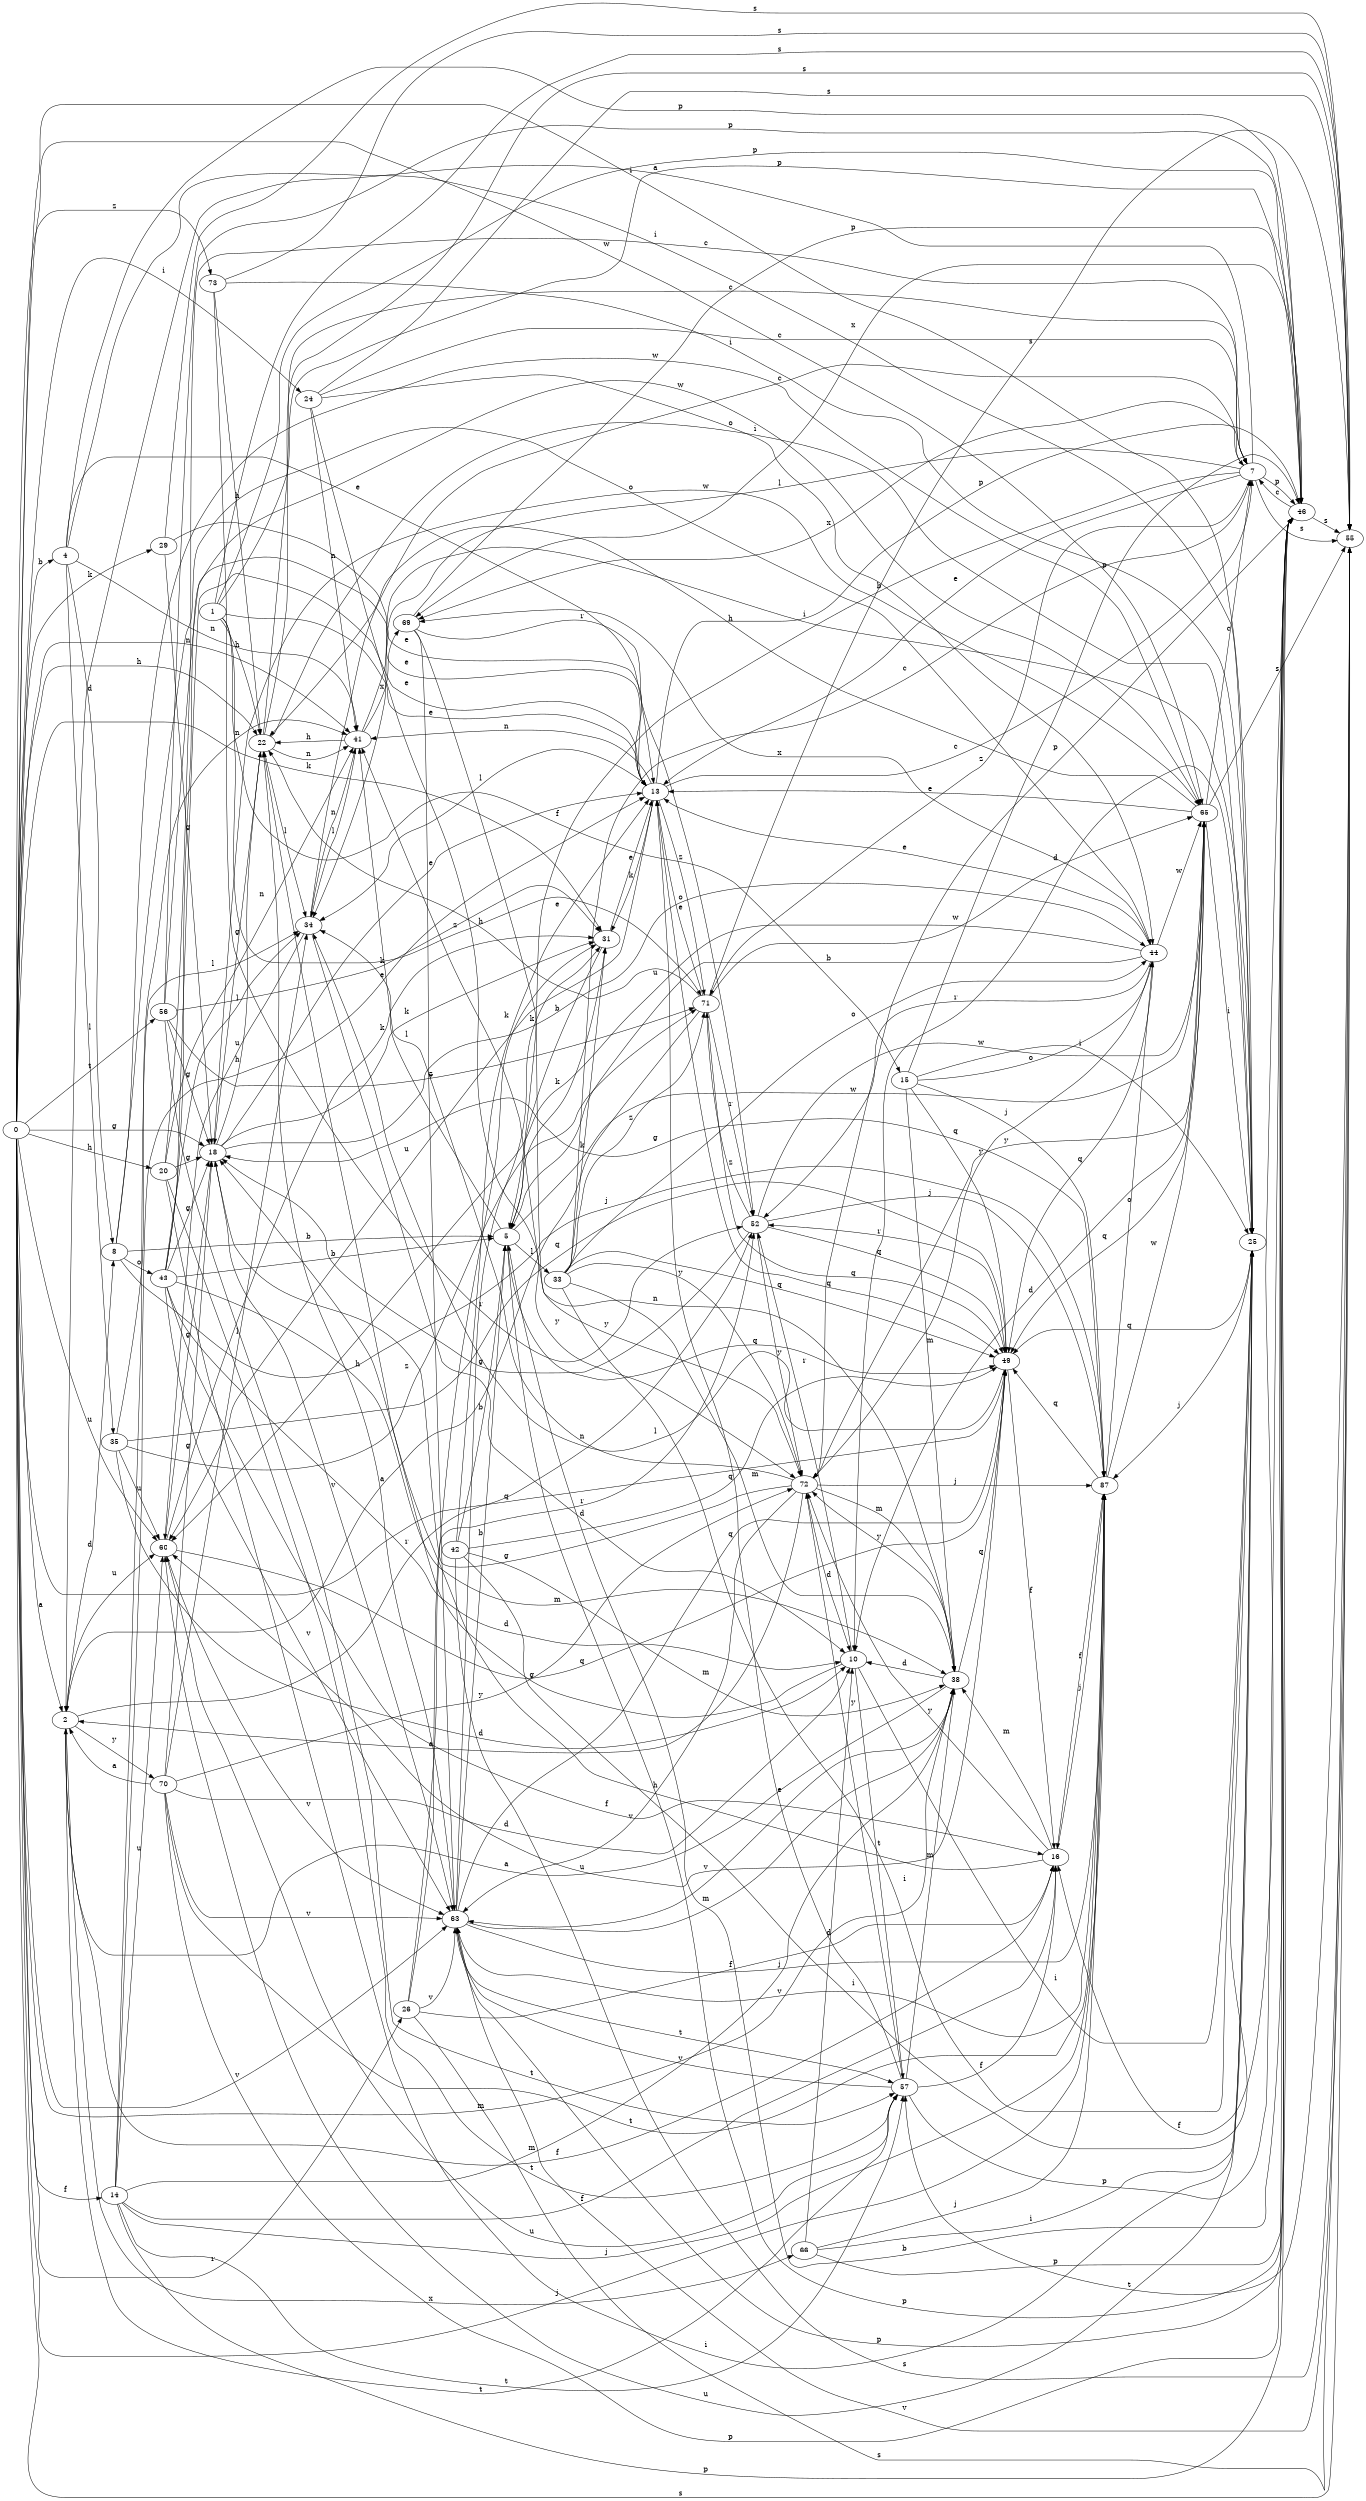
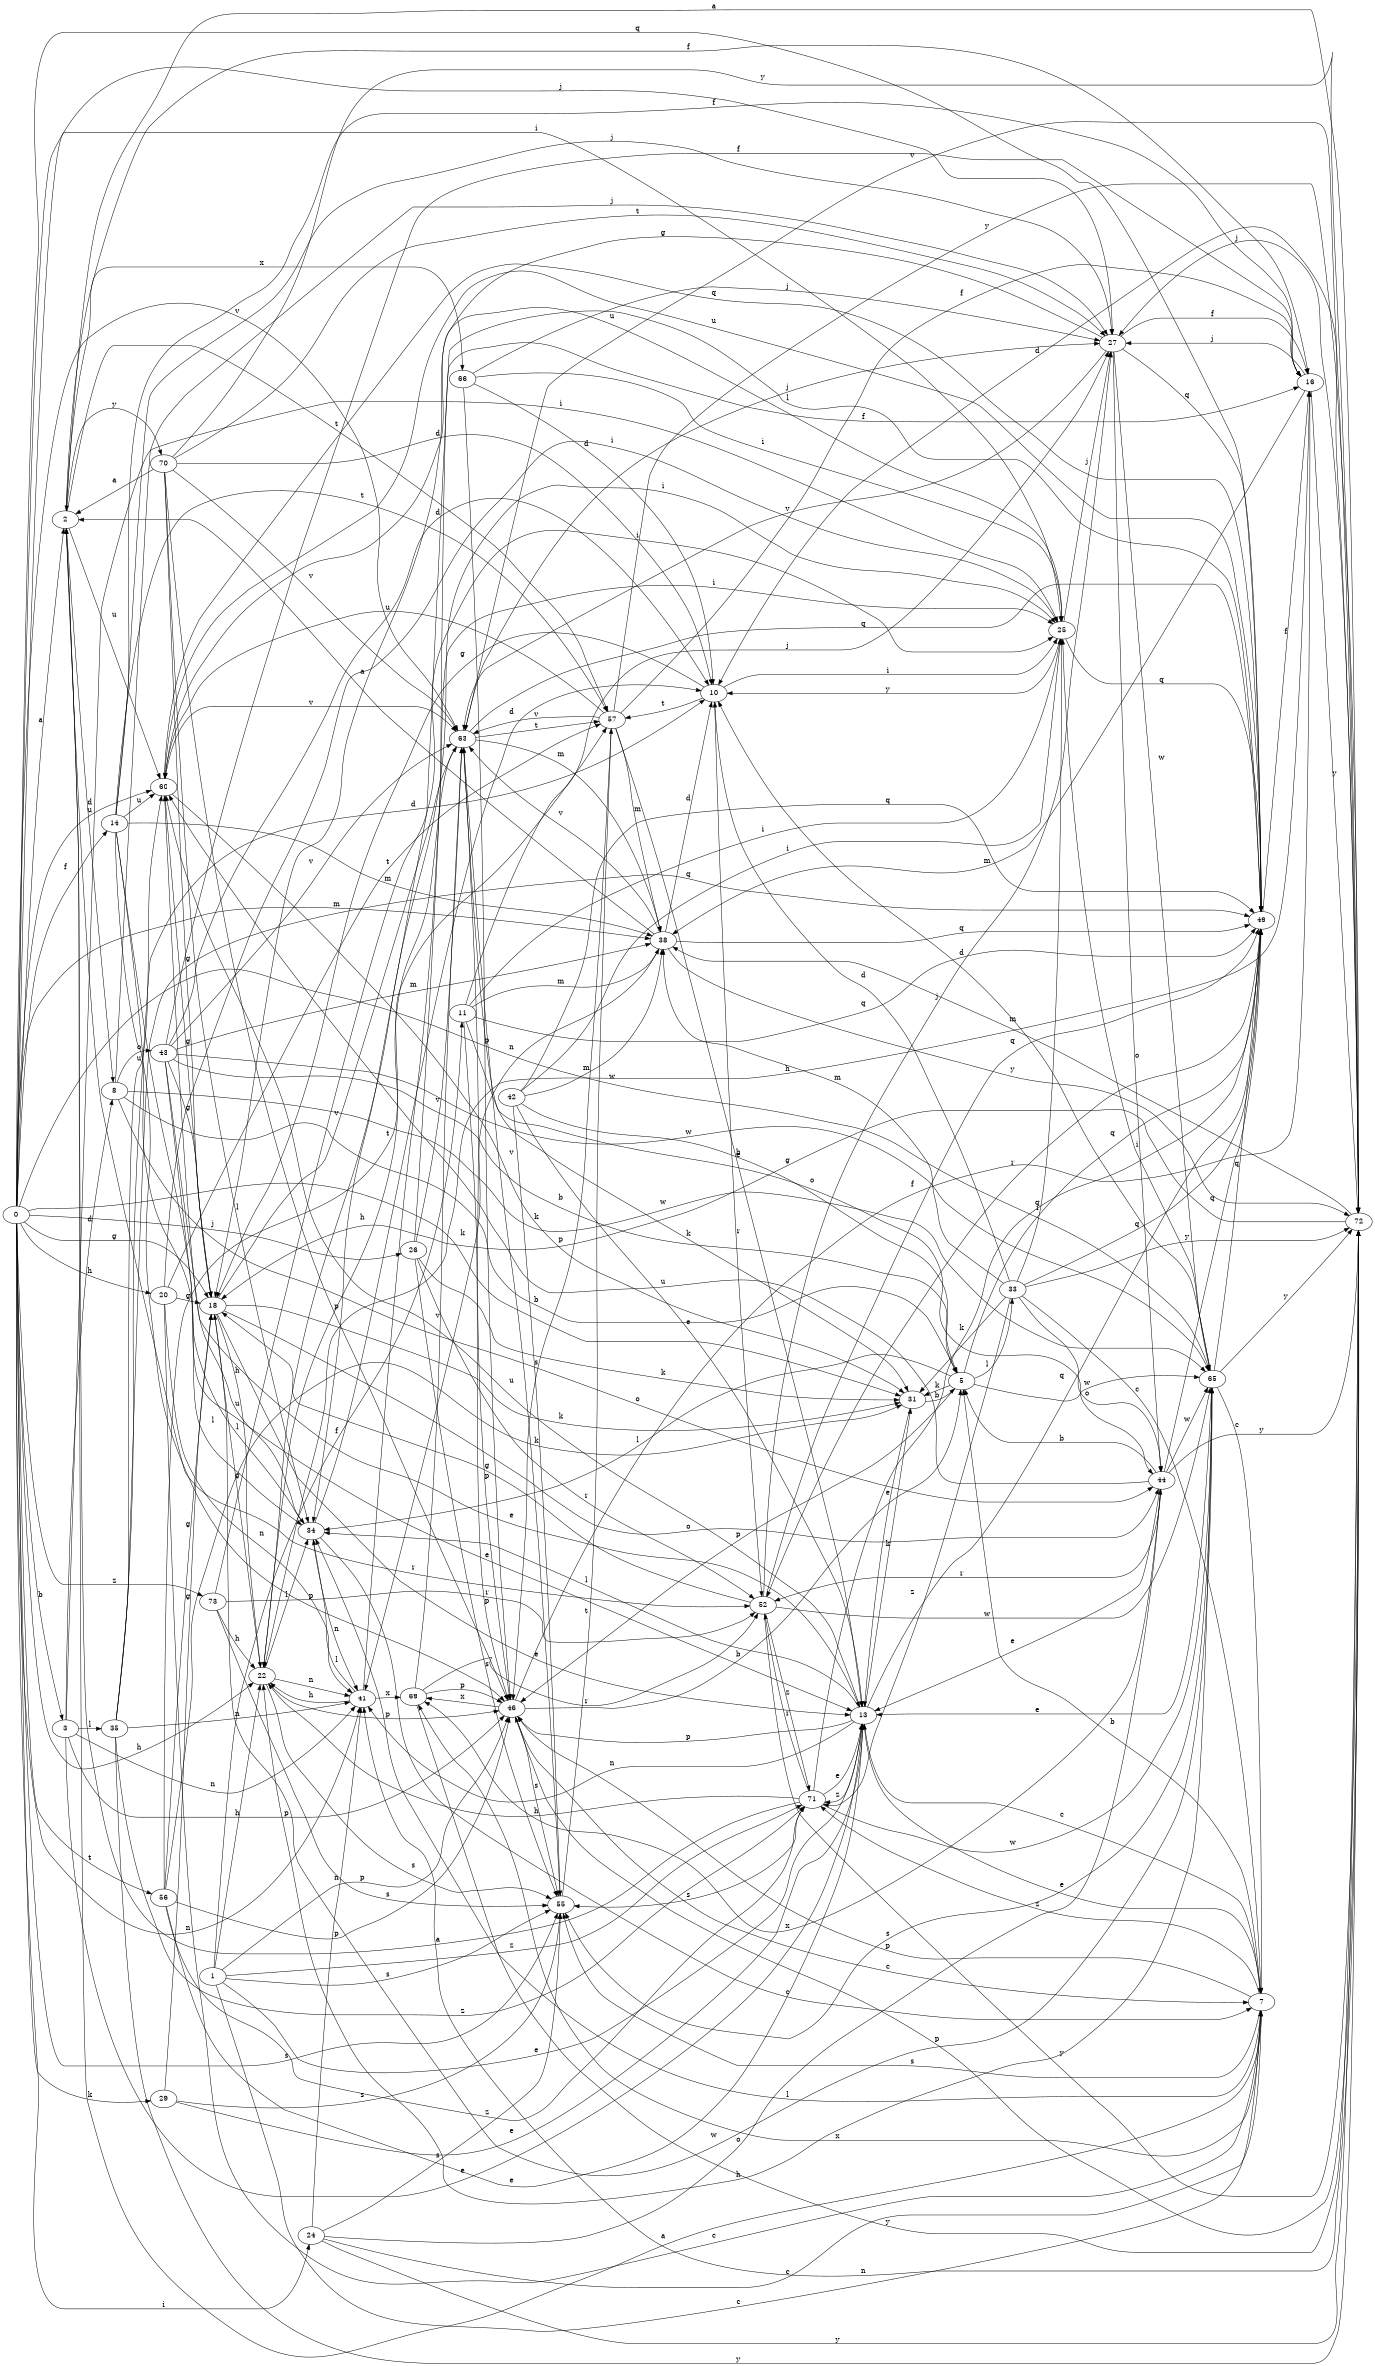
(65, 556) -> (65, 1729)
(1056, 858) -> (888, 690)
none -> (864, 987)
(905, 1080) -> (463, 1013)
(1105, 1486) -> (1113, 343)
(481, 1580) -> none
(213, 2259) -> (213, 1224)
none -> (1049, 2363)
